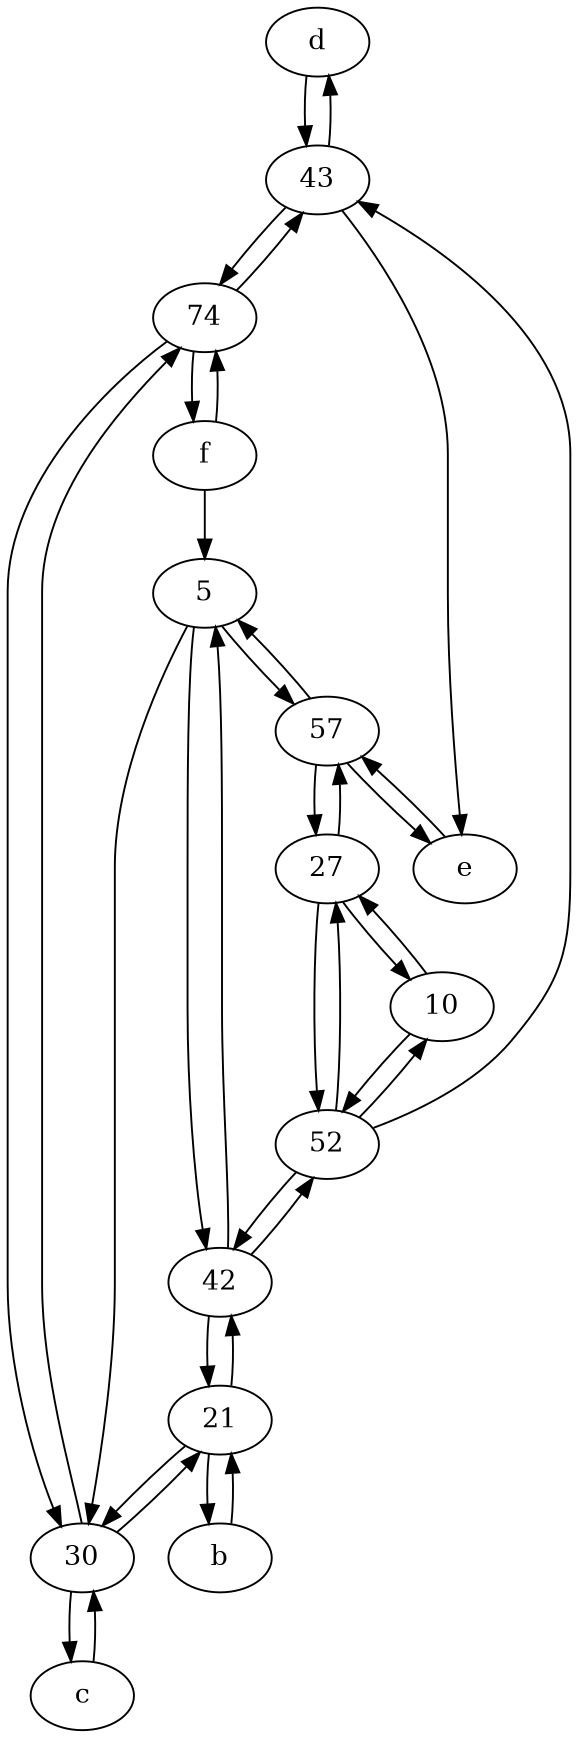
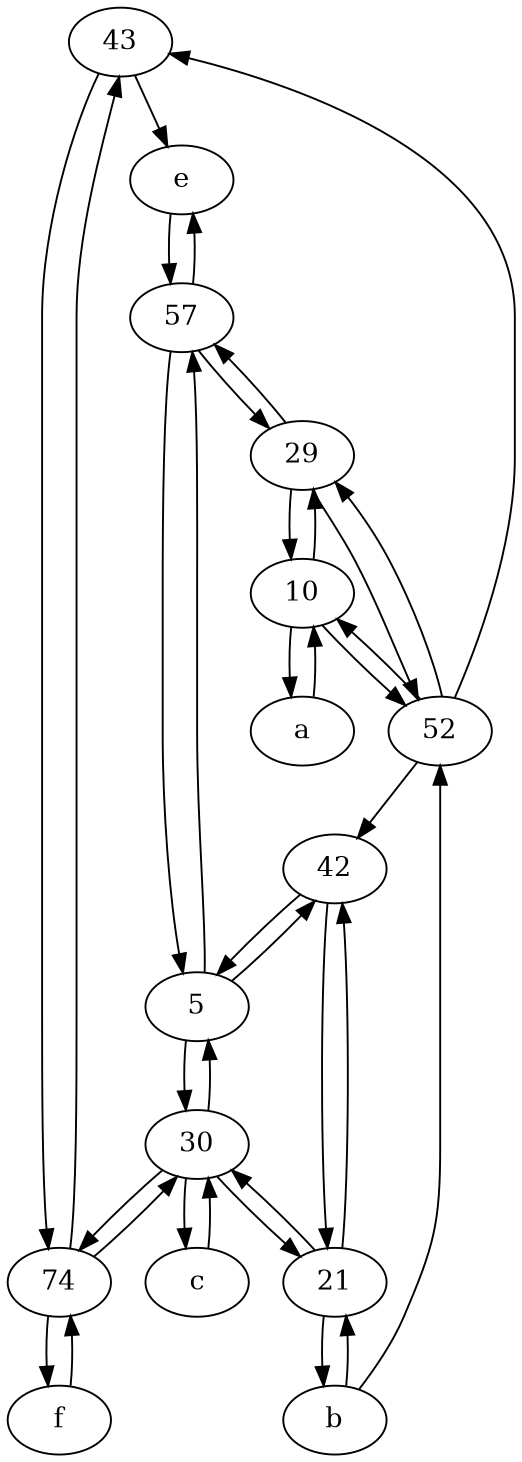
(318, 42) -> none
(205, 515) -> (210, 1085)
none -> (302, 731)
(327, 869) -> (302, 456)
(277, 1225) -> (440, 1096)
